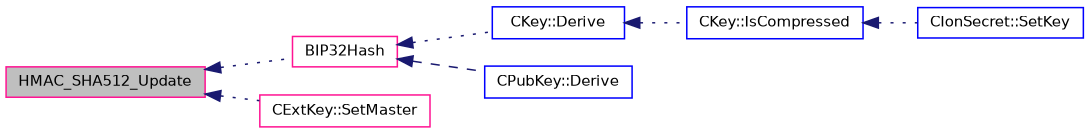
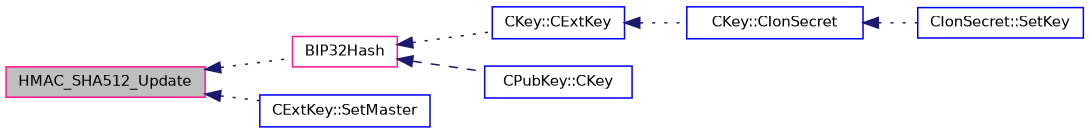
(558, 23) -> (558, 23)
(775, 23) -> (775, 23)
(558, 82) -> (558, 82)
(345, 111) -> (345, 111)
